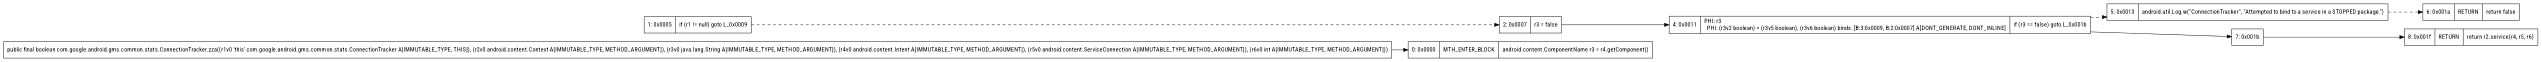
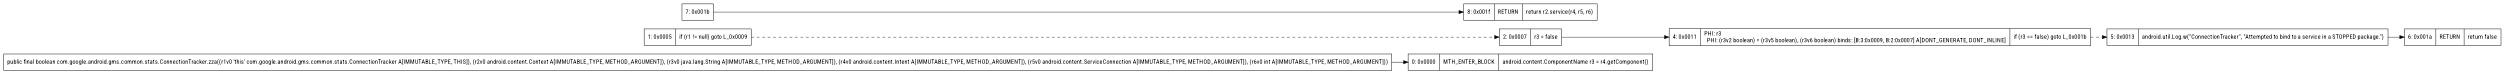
(2403, 12) -> (2394, 37)
(2159, 34) -> none
